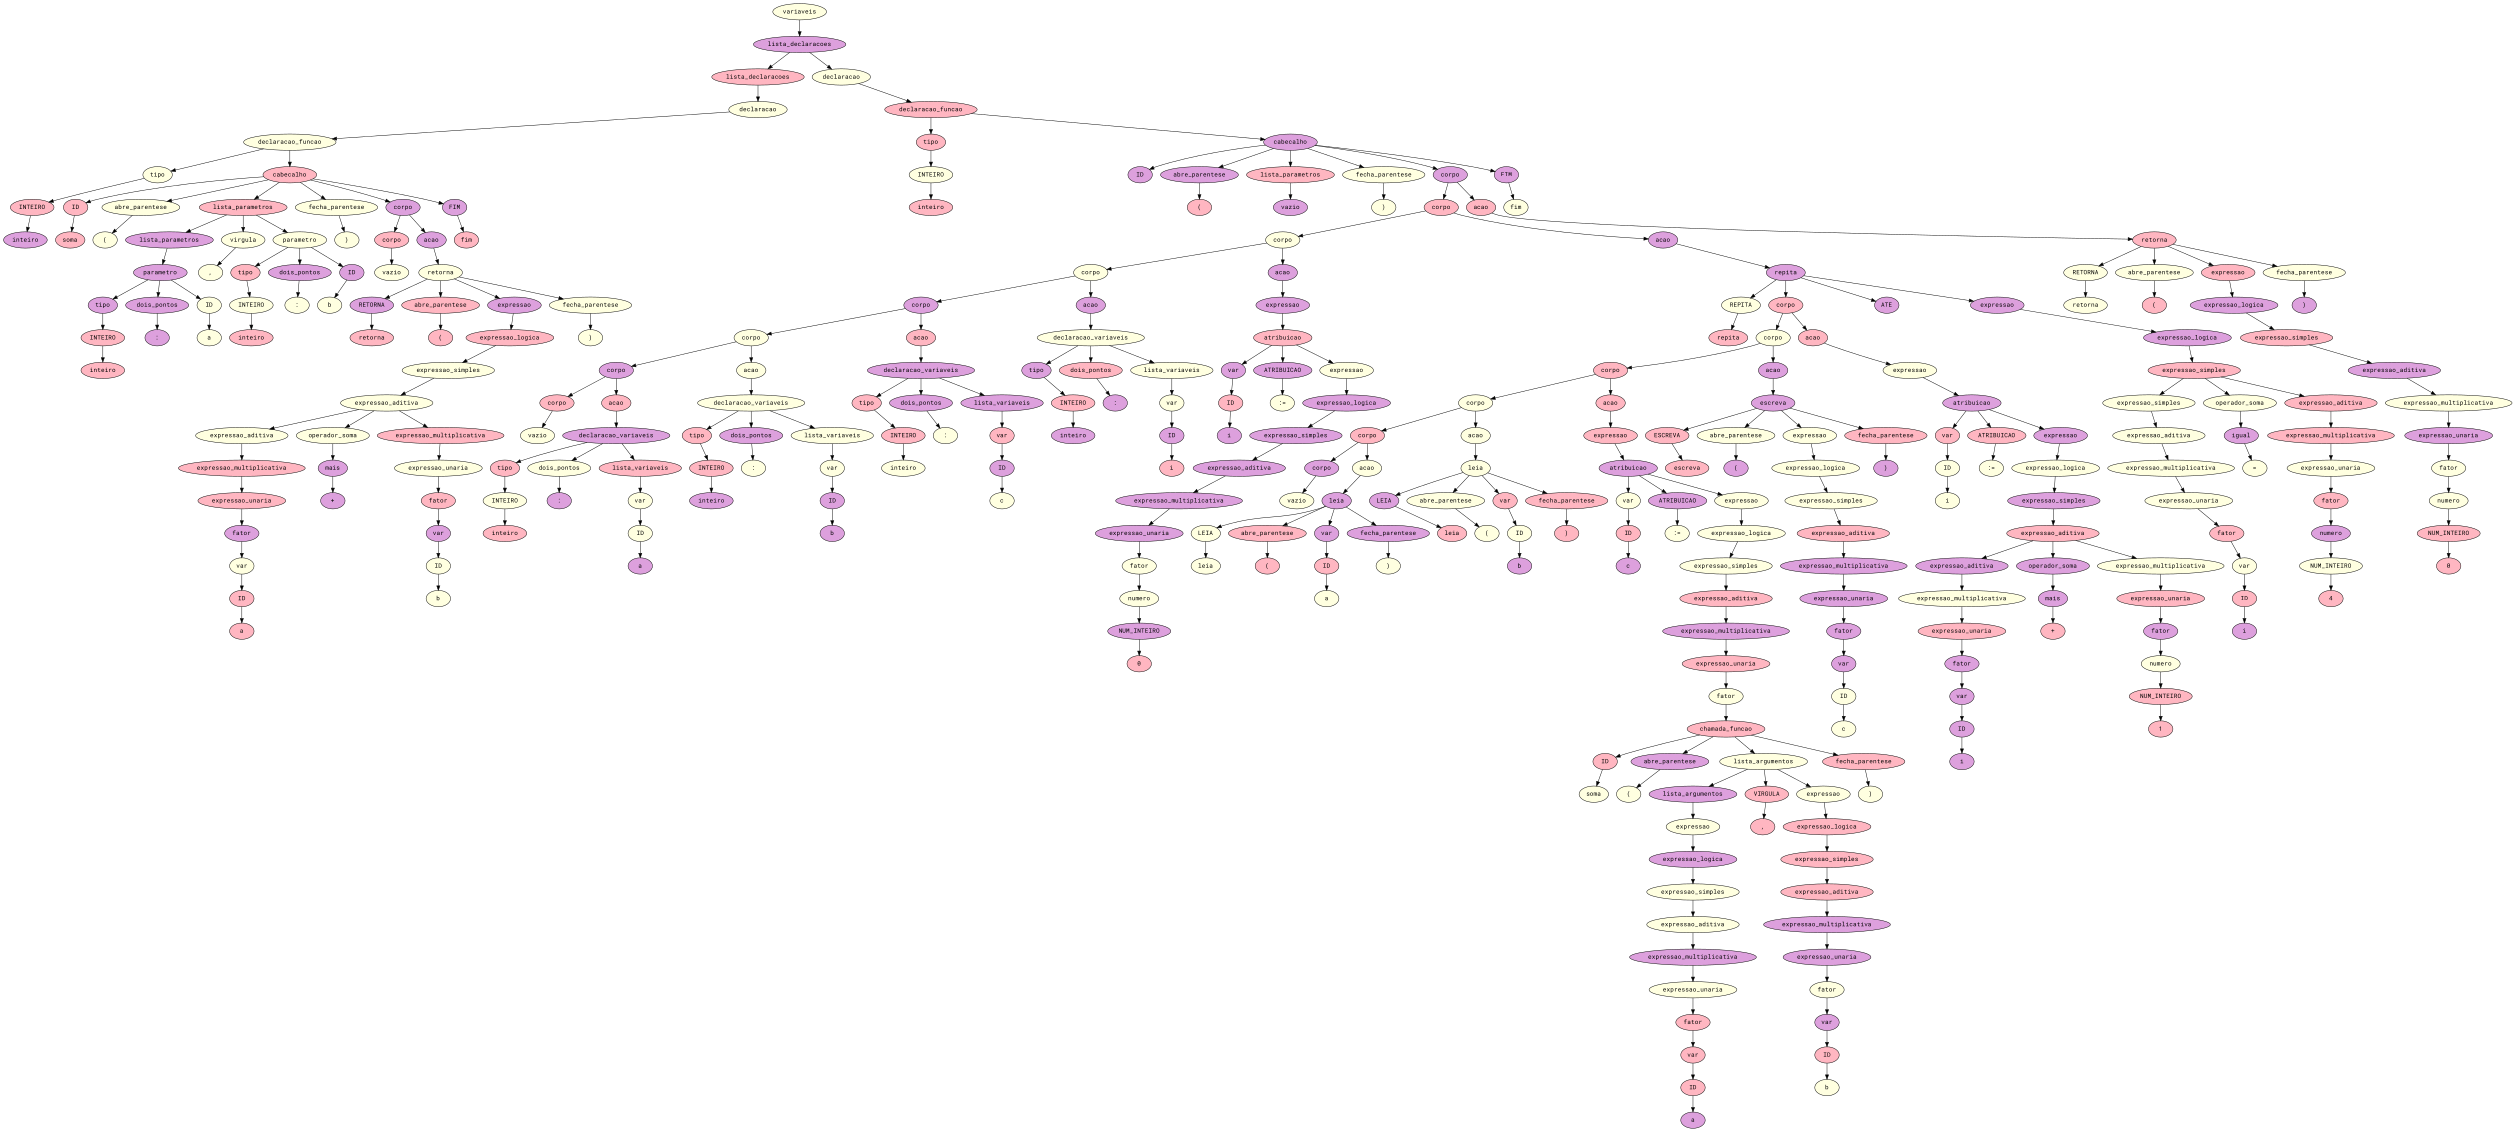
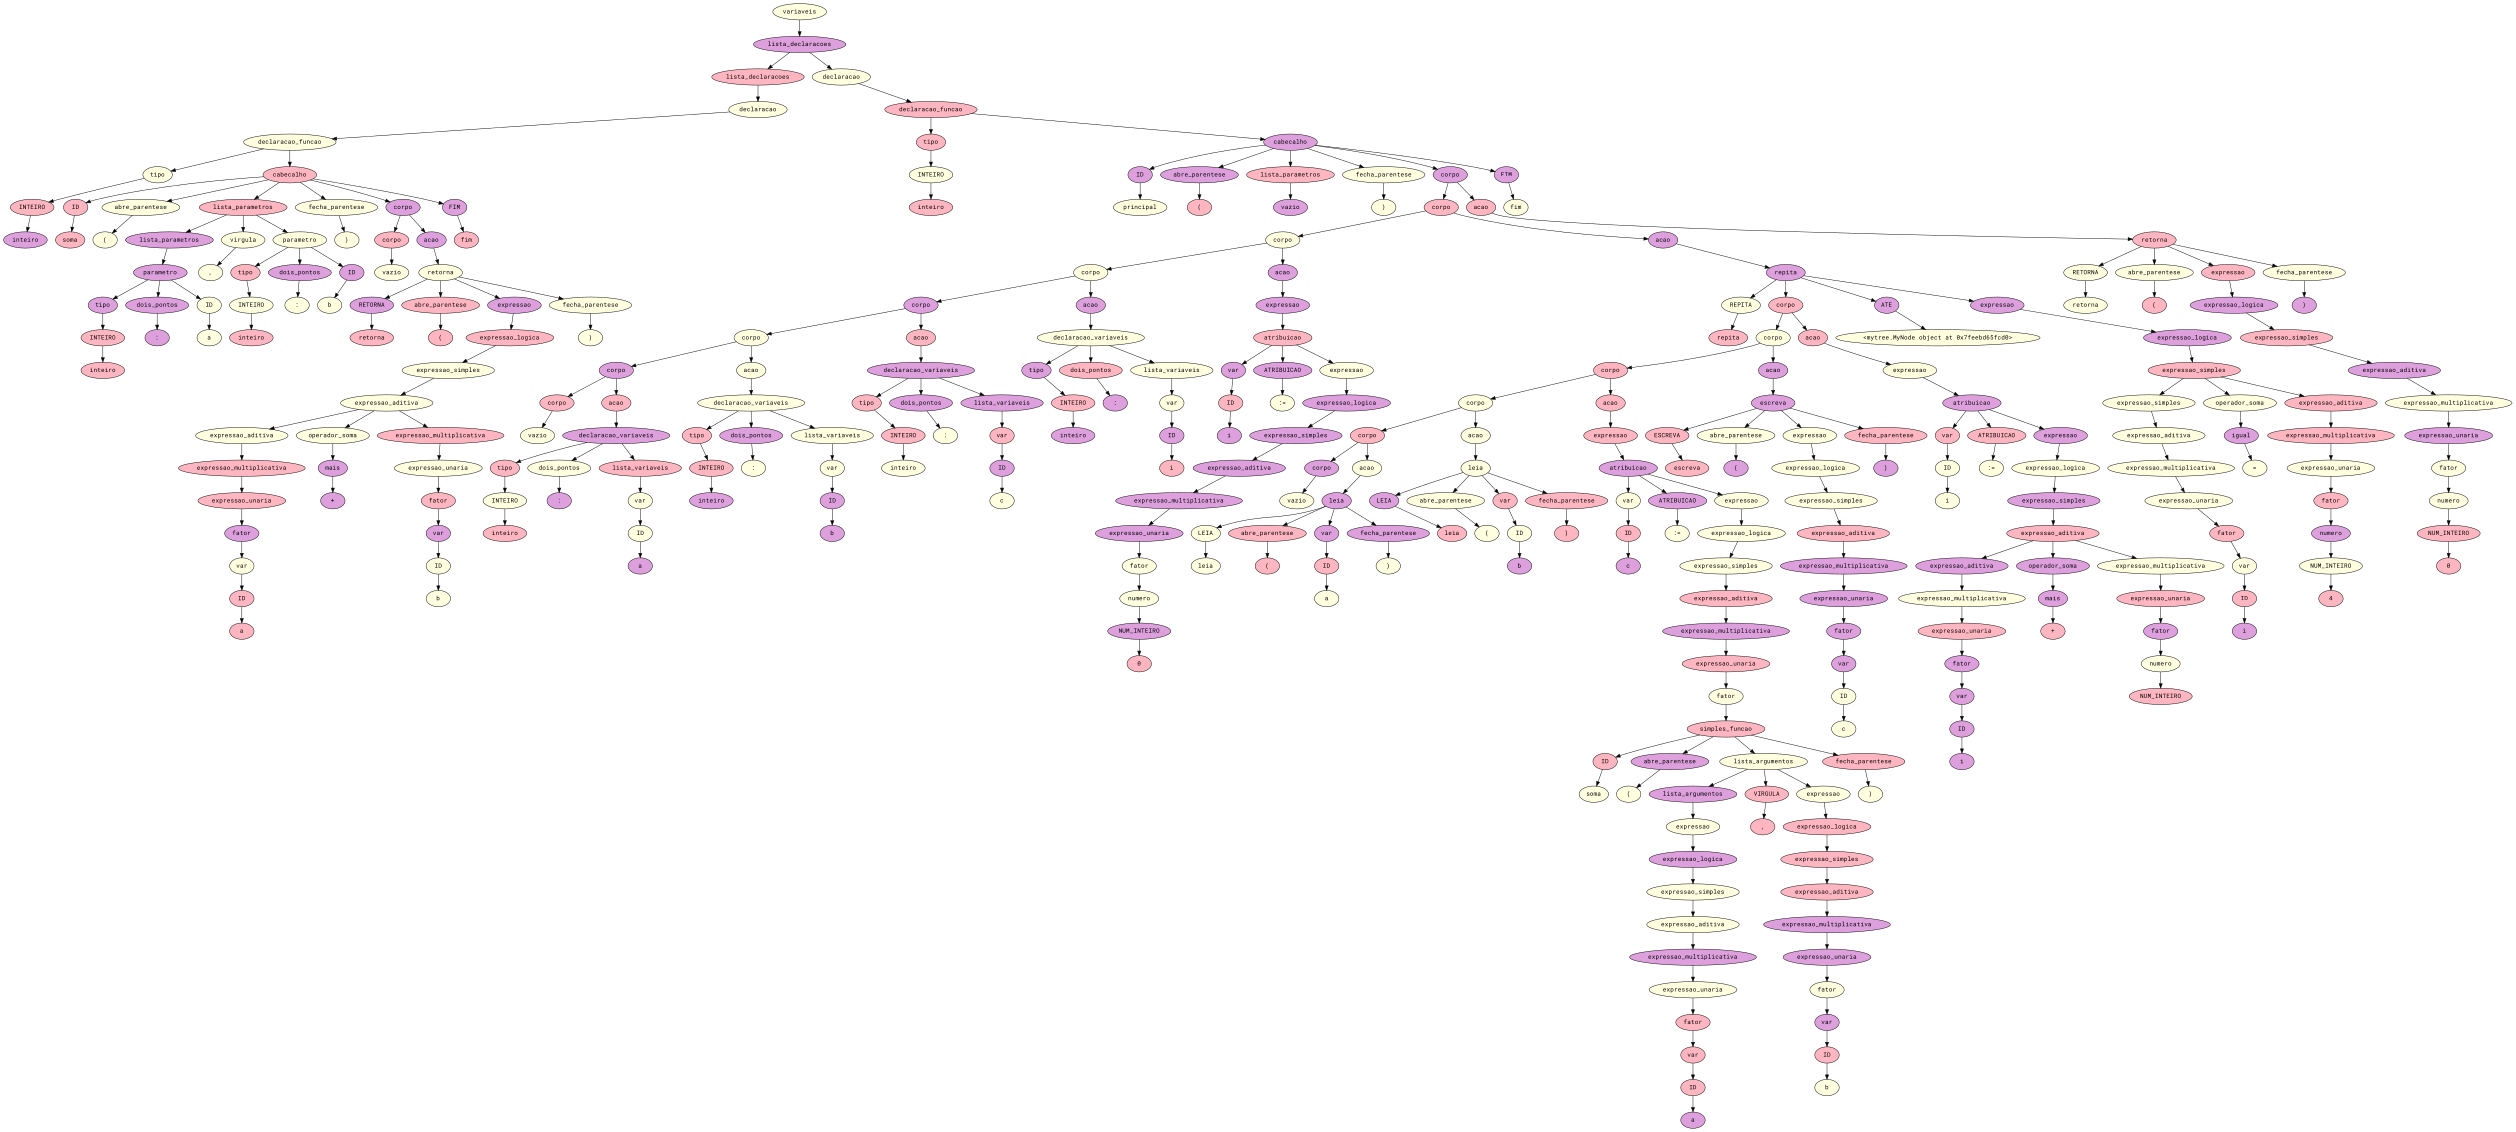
none -> (1140, 207)
none -> (1938, 338)
(1726, 729) -> (1726, 729)
(2161, 729) -> none
